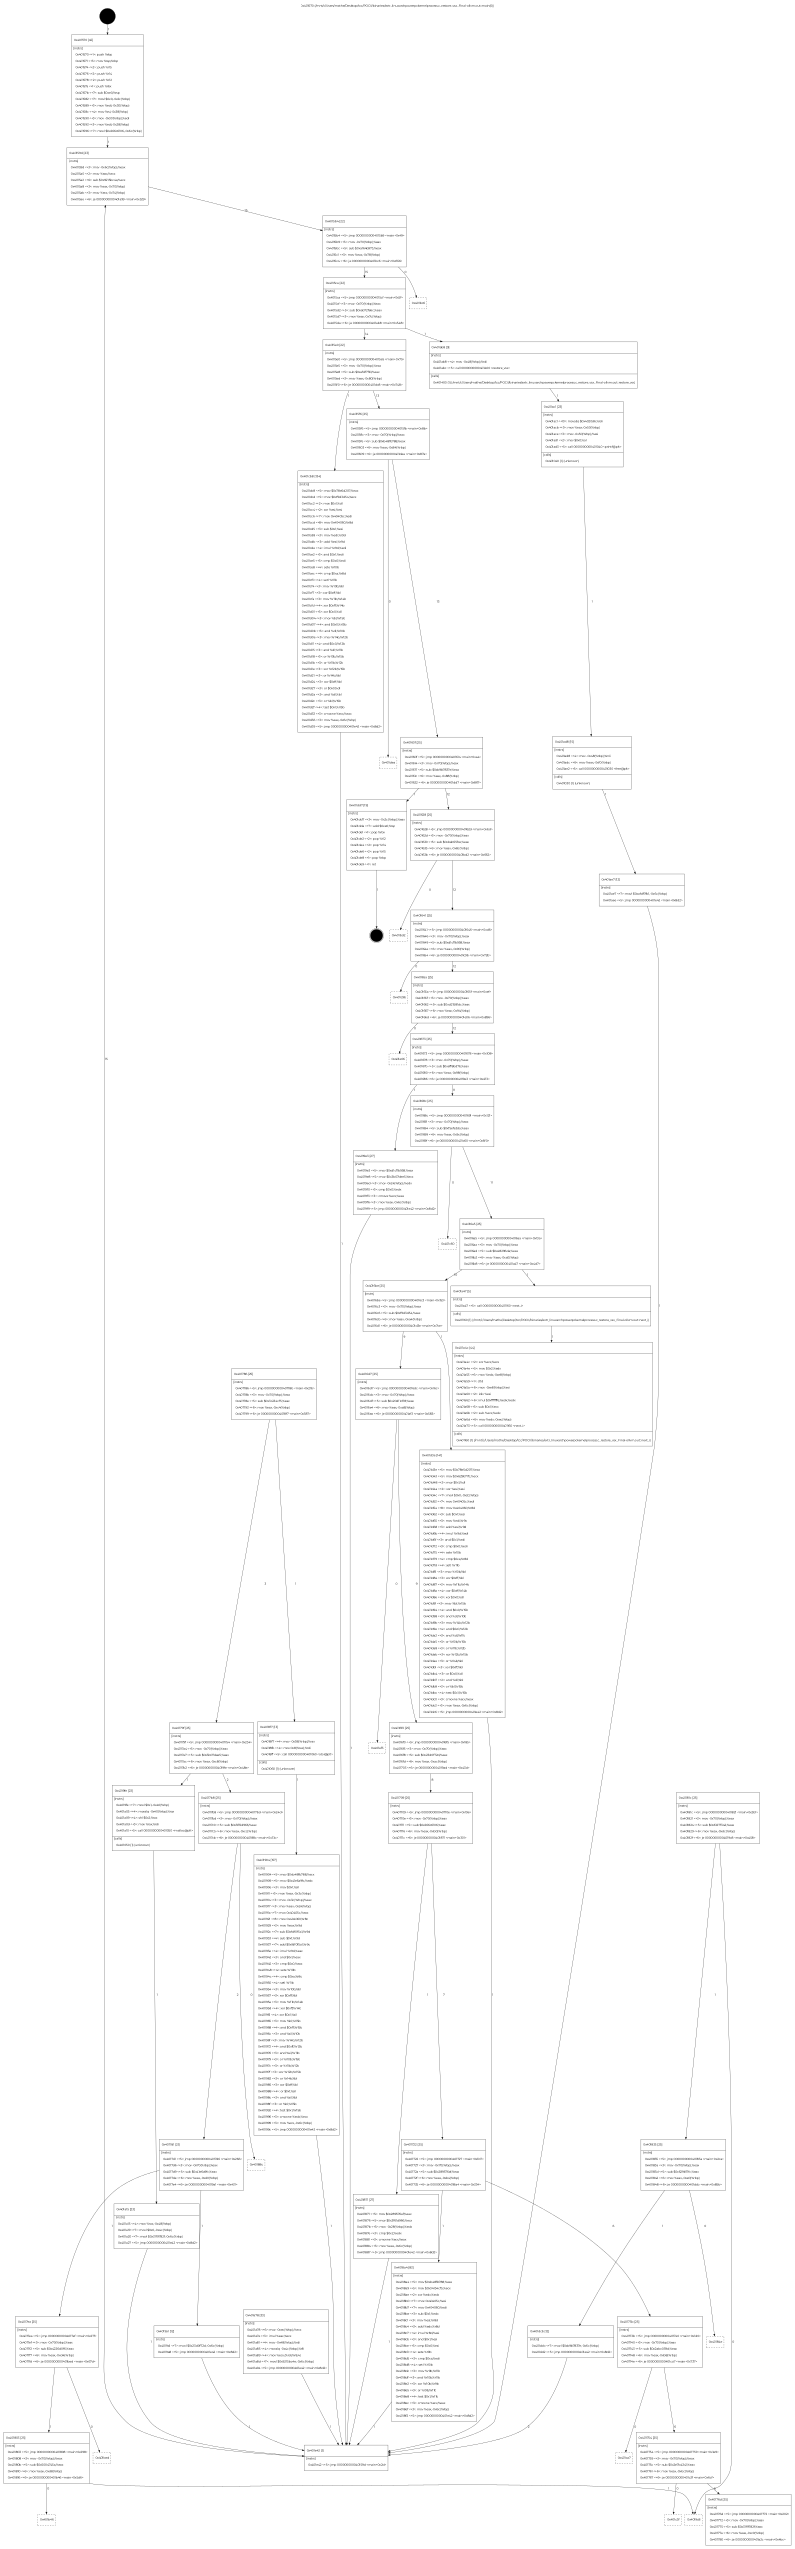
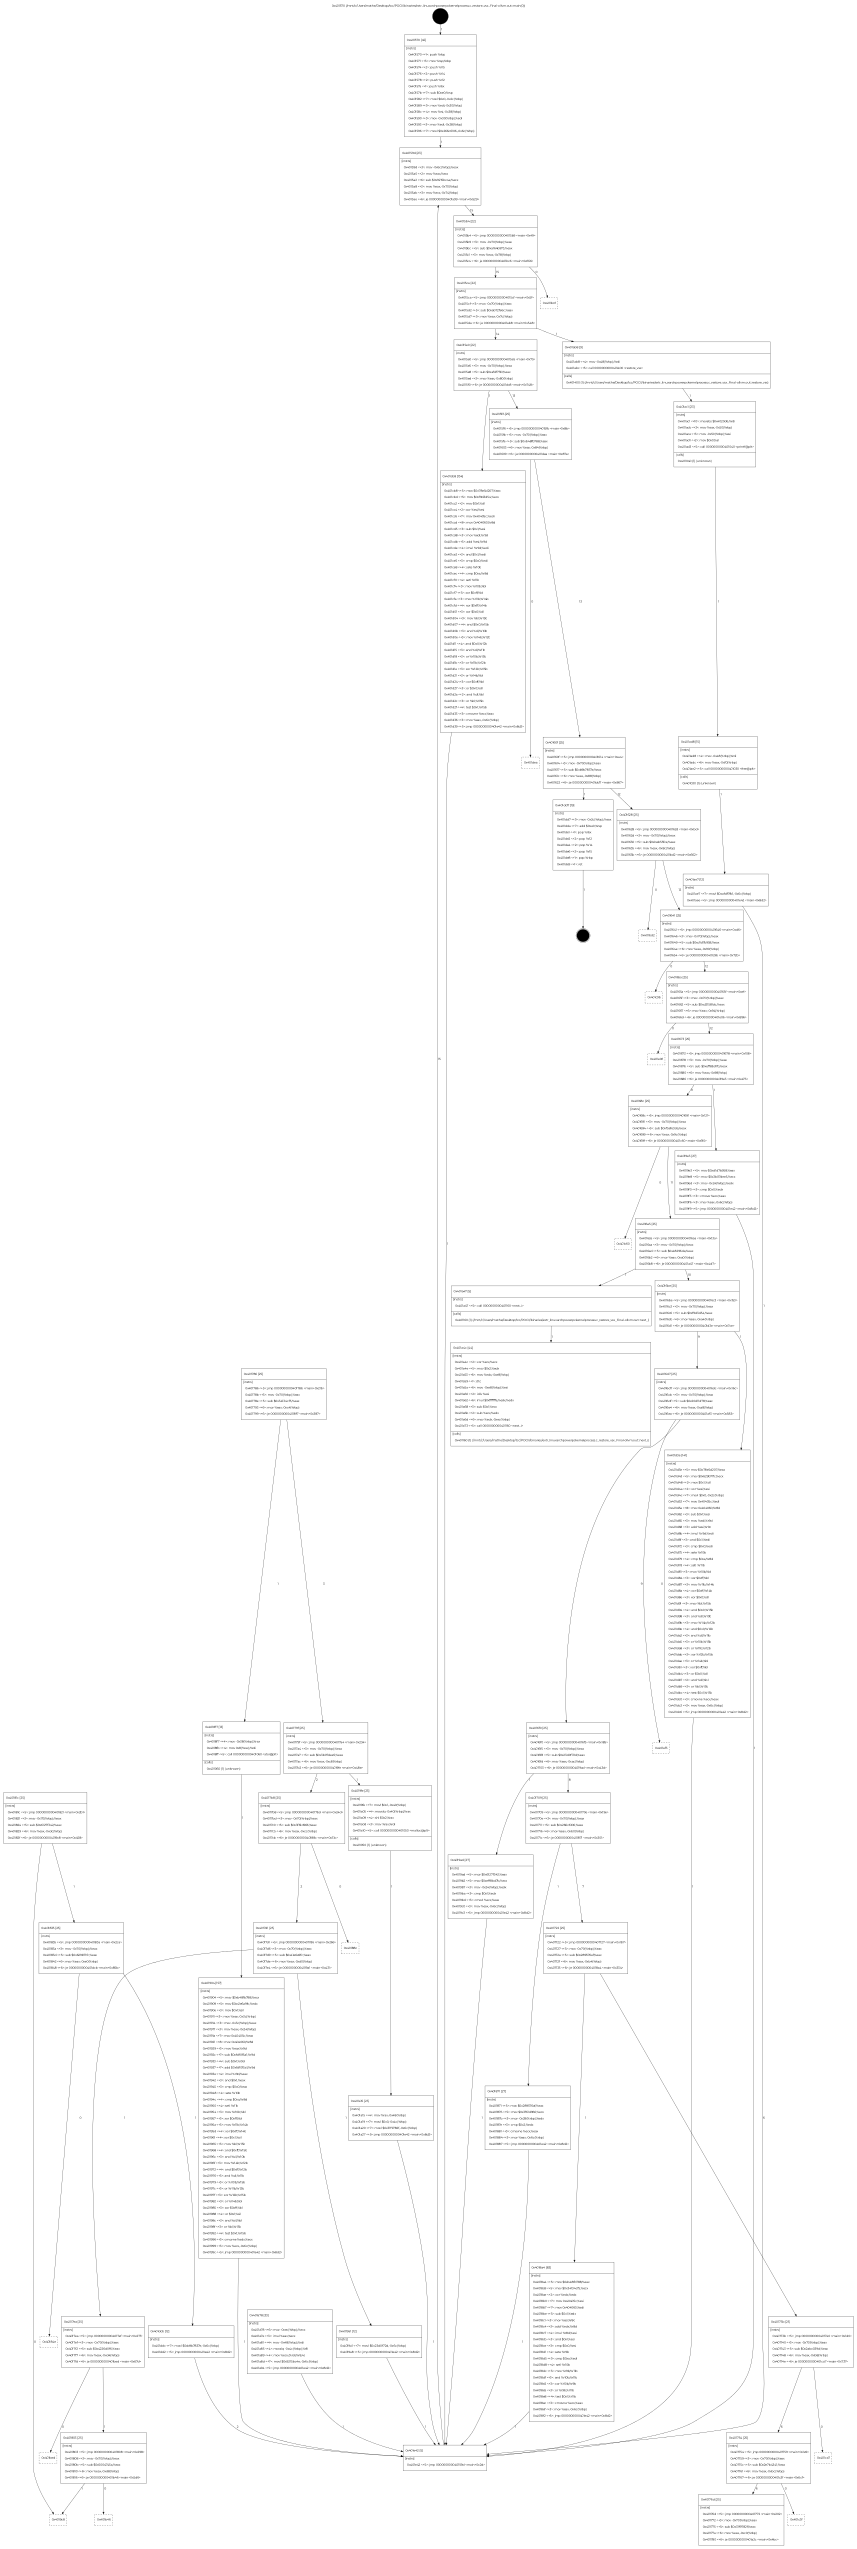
none -> (491, 1887)
